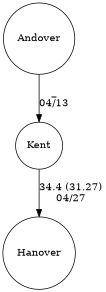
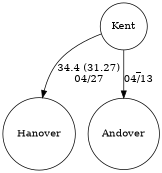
(39, 94) -> (124, 70)
